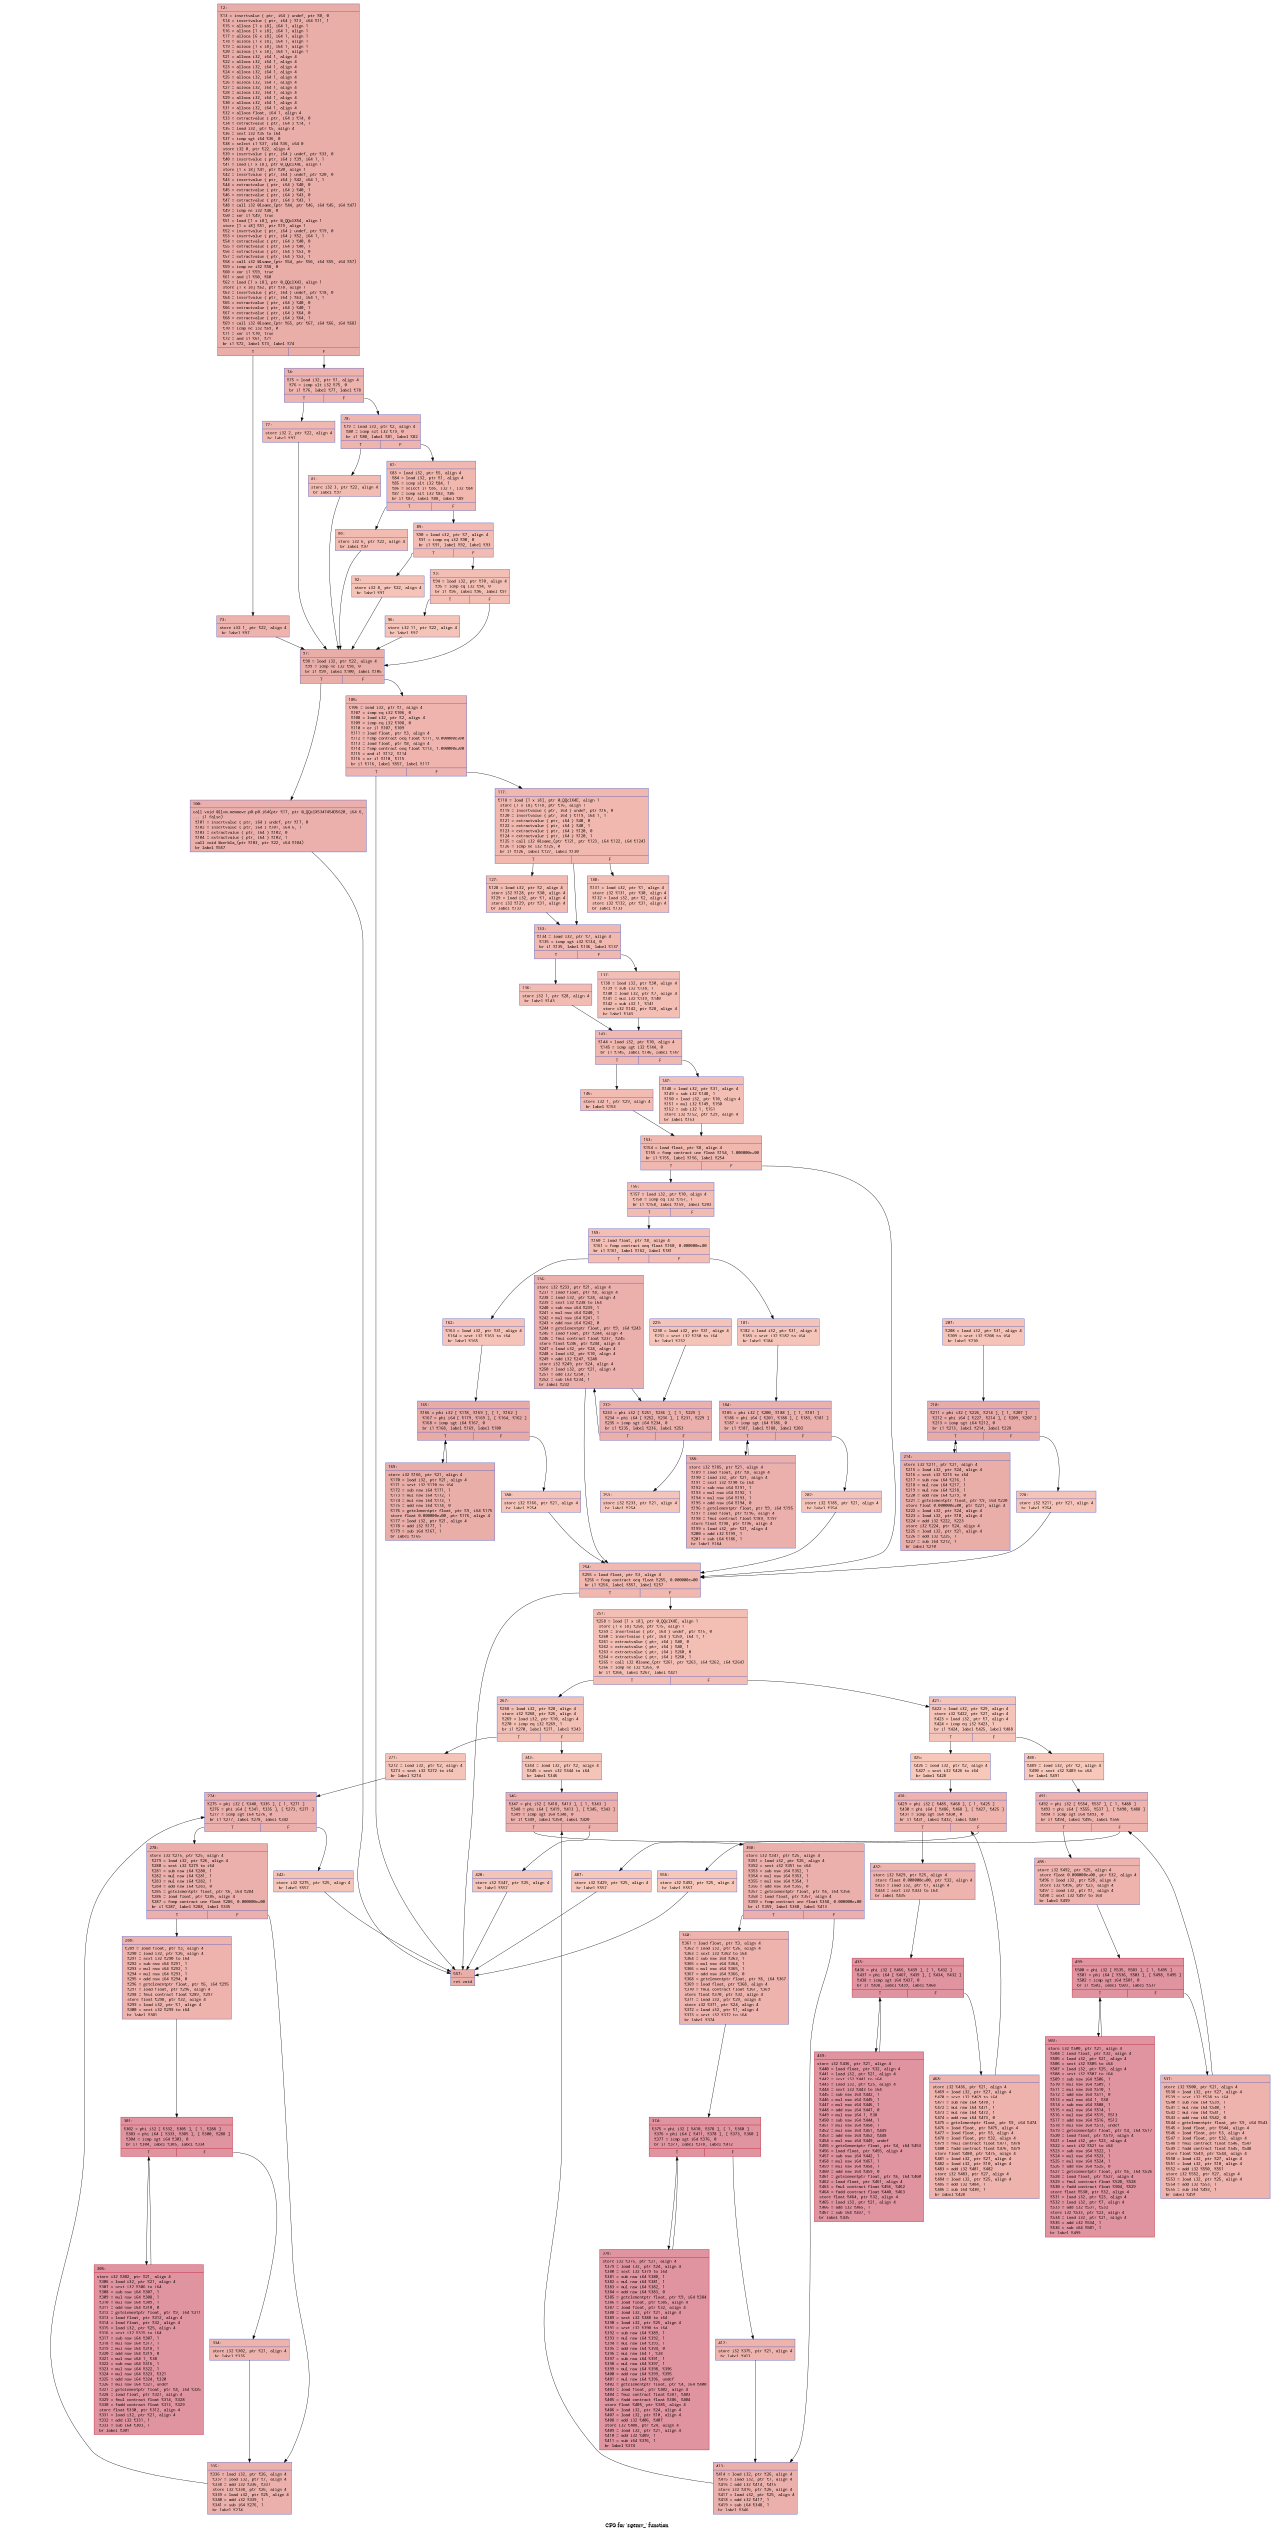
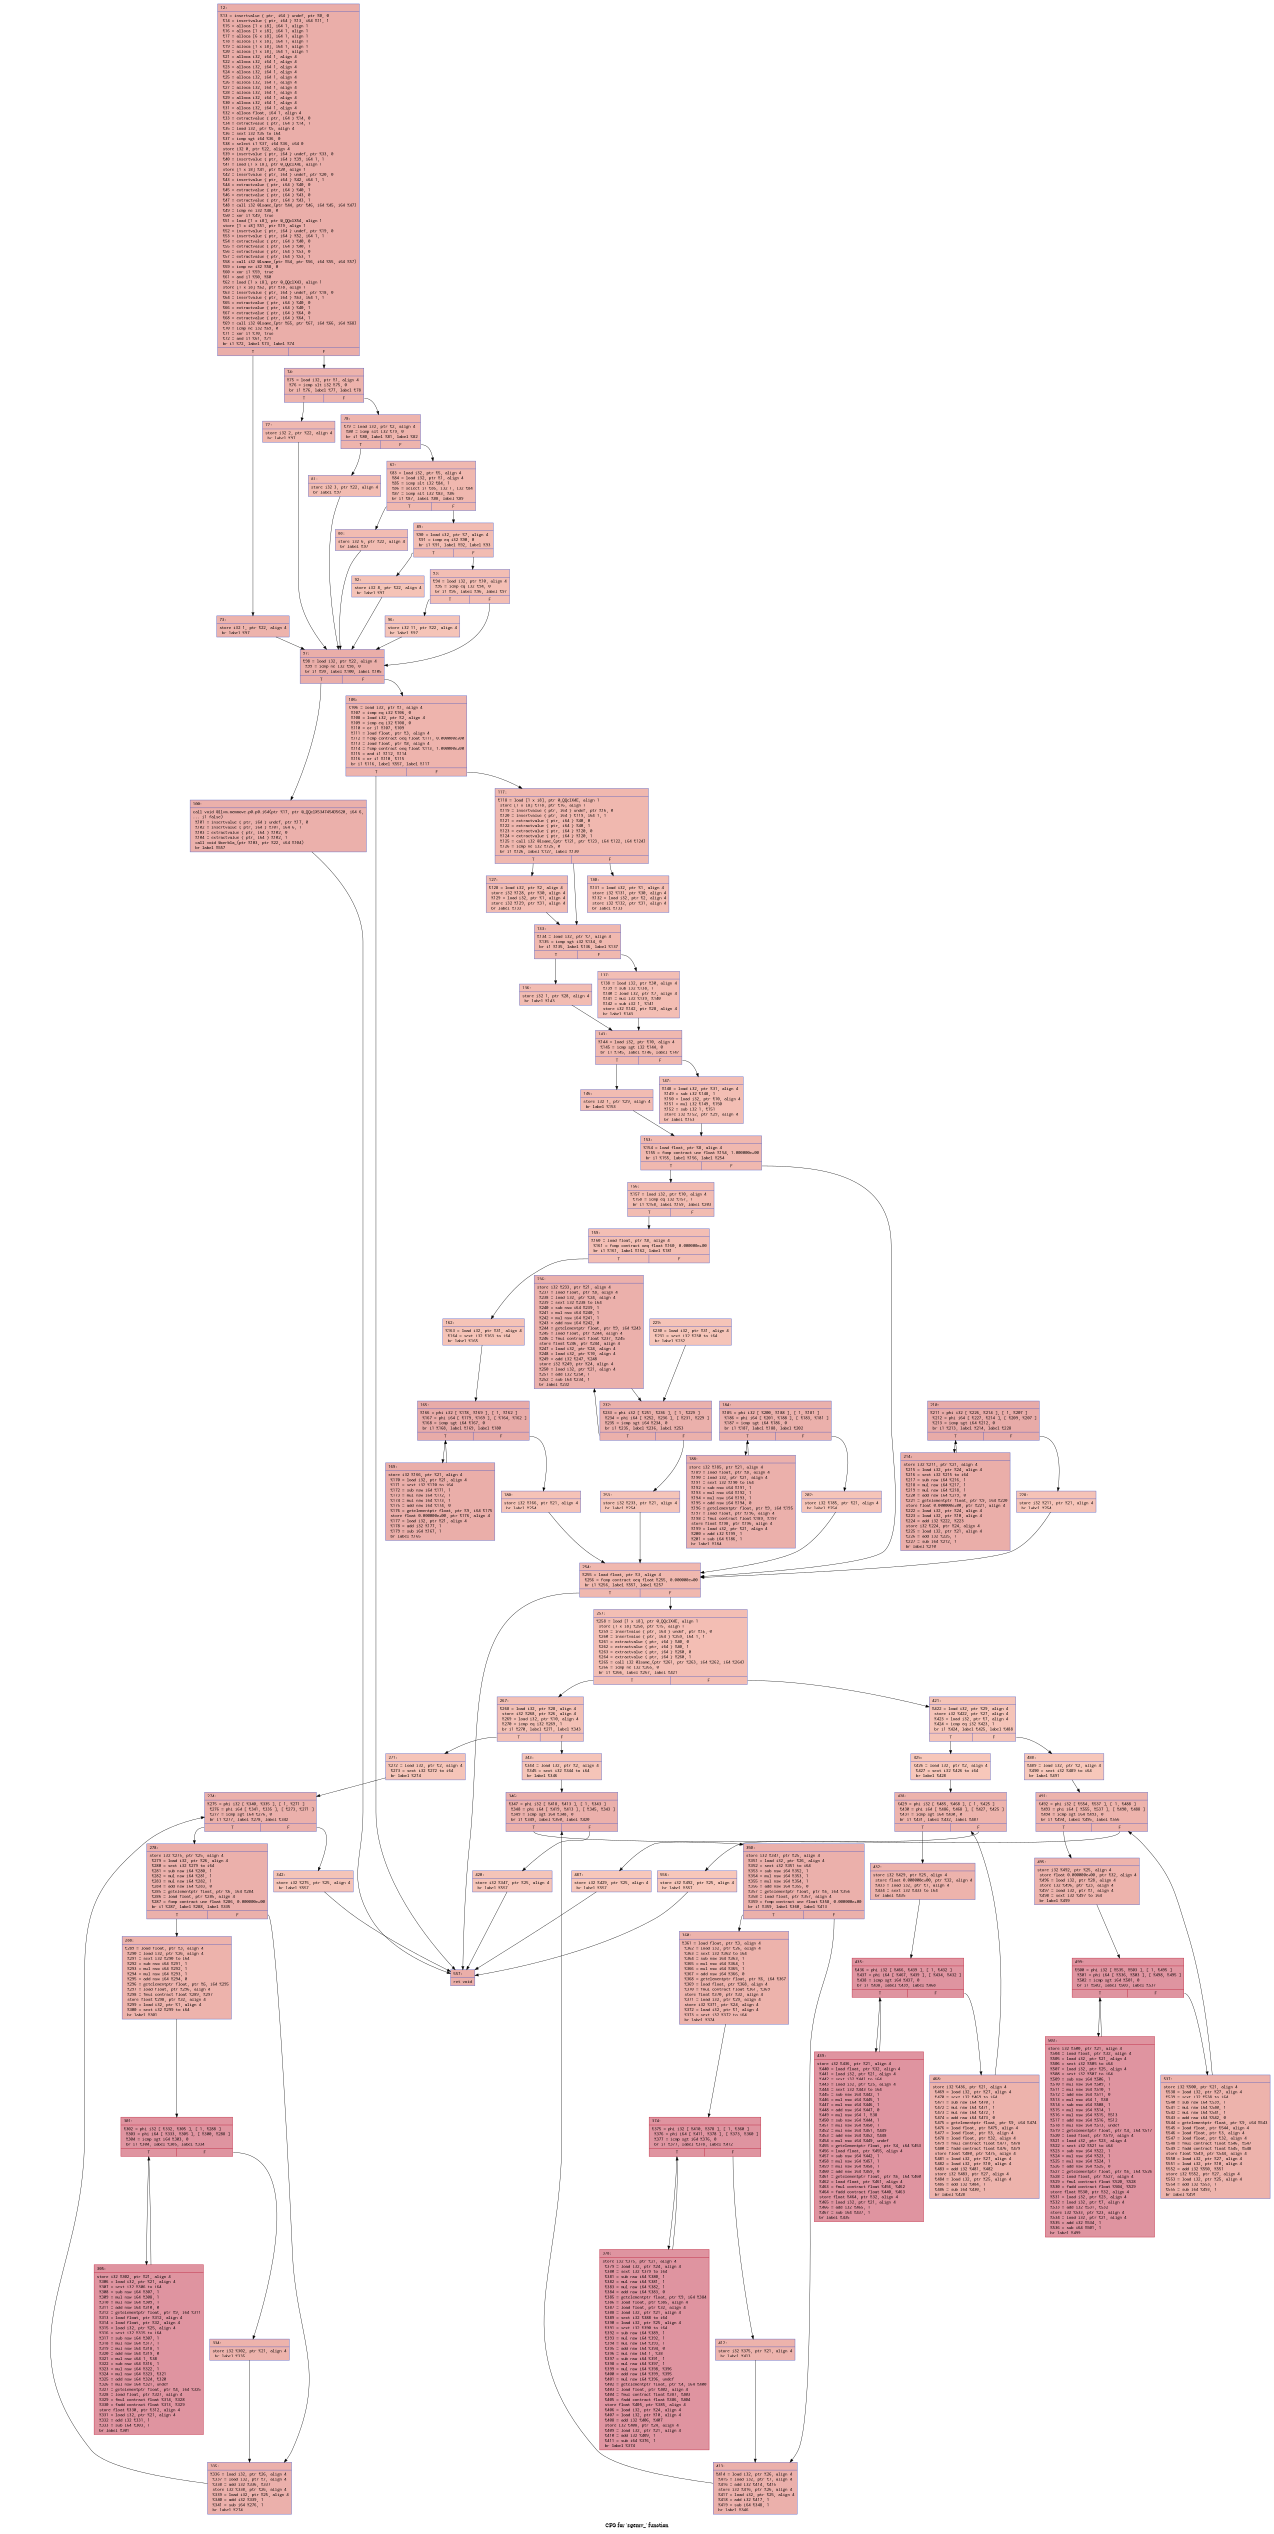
(778, 1332) -> none
(983, 1332) -> none
(585, 1477) -> (640, 1536)
